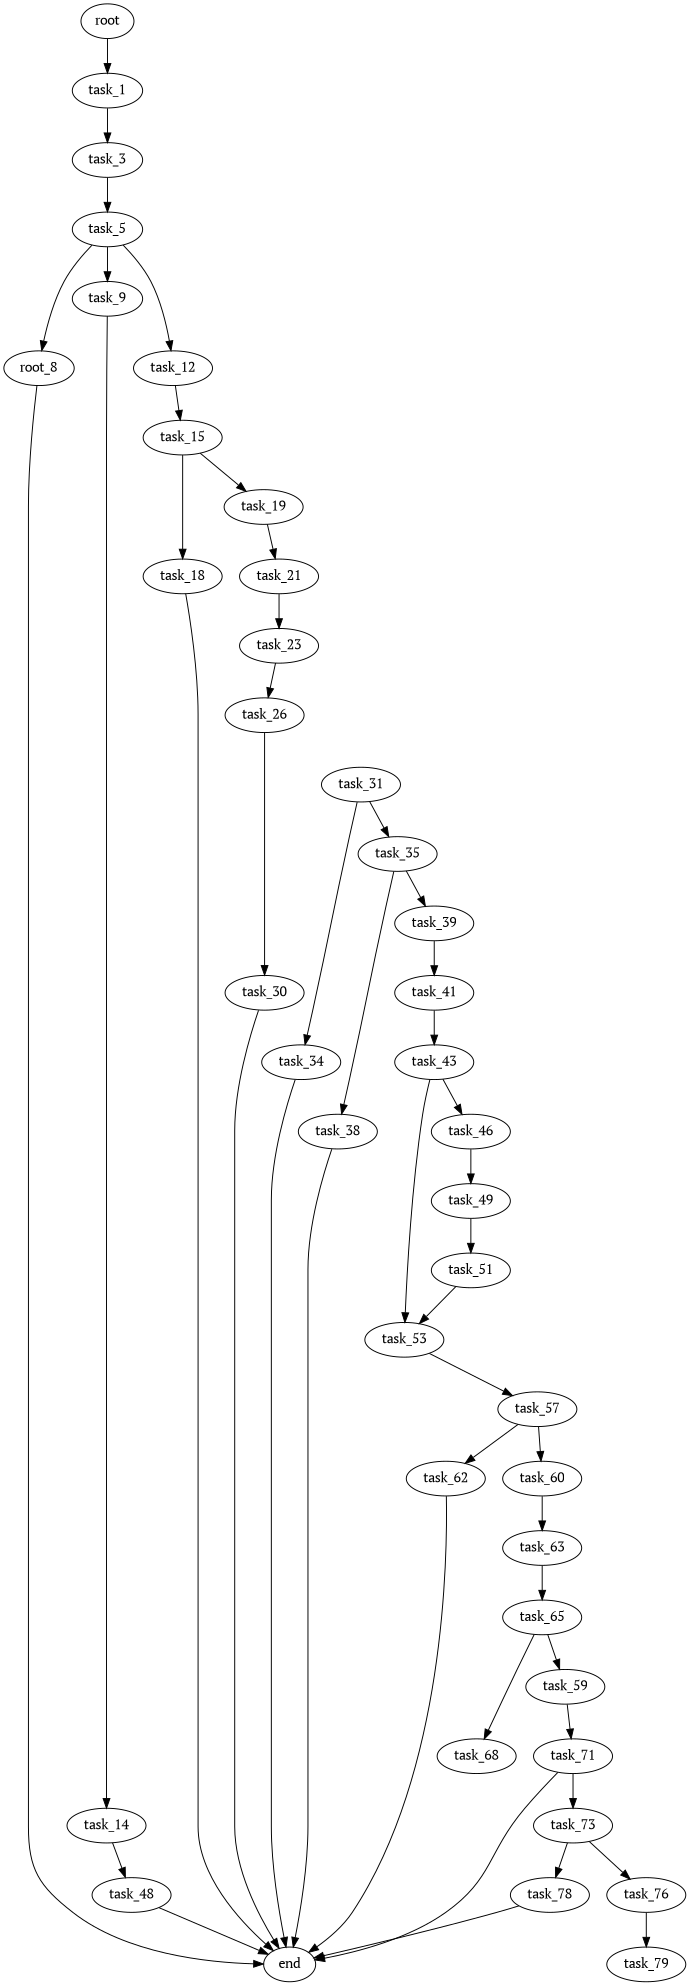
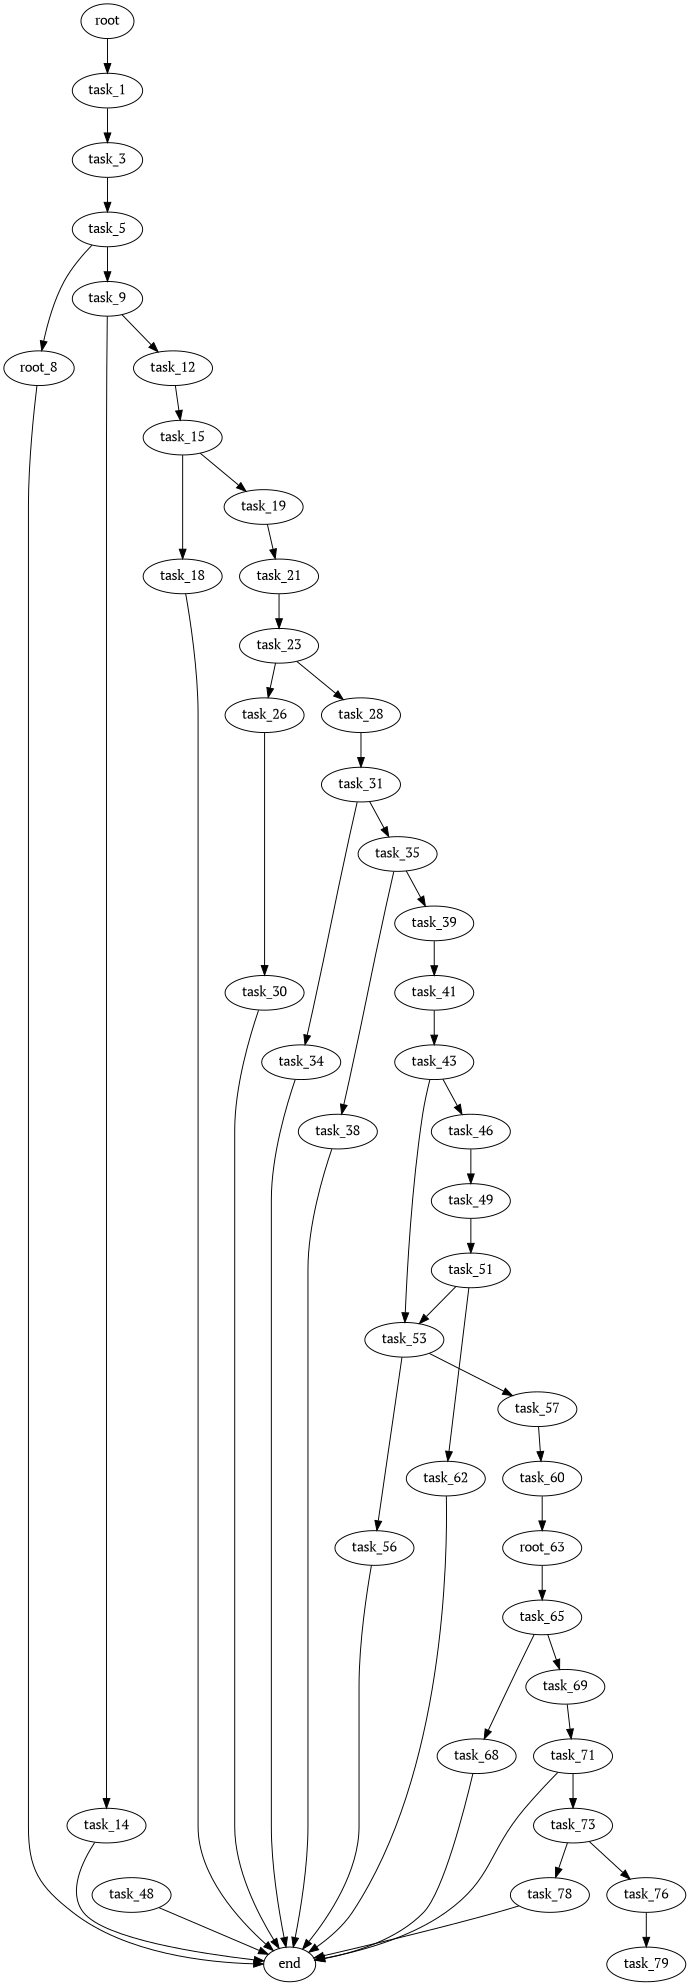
(154, 289) -> (137, 330)
none -> (361, 715)
(496, 1441) -> (460, 1361)
none -> (374, 1548)
(542, 1548) -> (542, 1548)
(565, 1687) -> (565, 1687)
(117, 1856) -> (135, 1938)
none -> (434, 1897)
